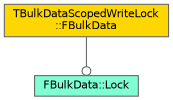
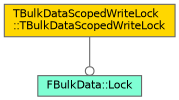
(86, 21) -> (90, 21)
